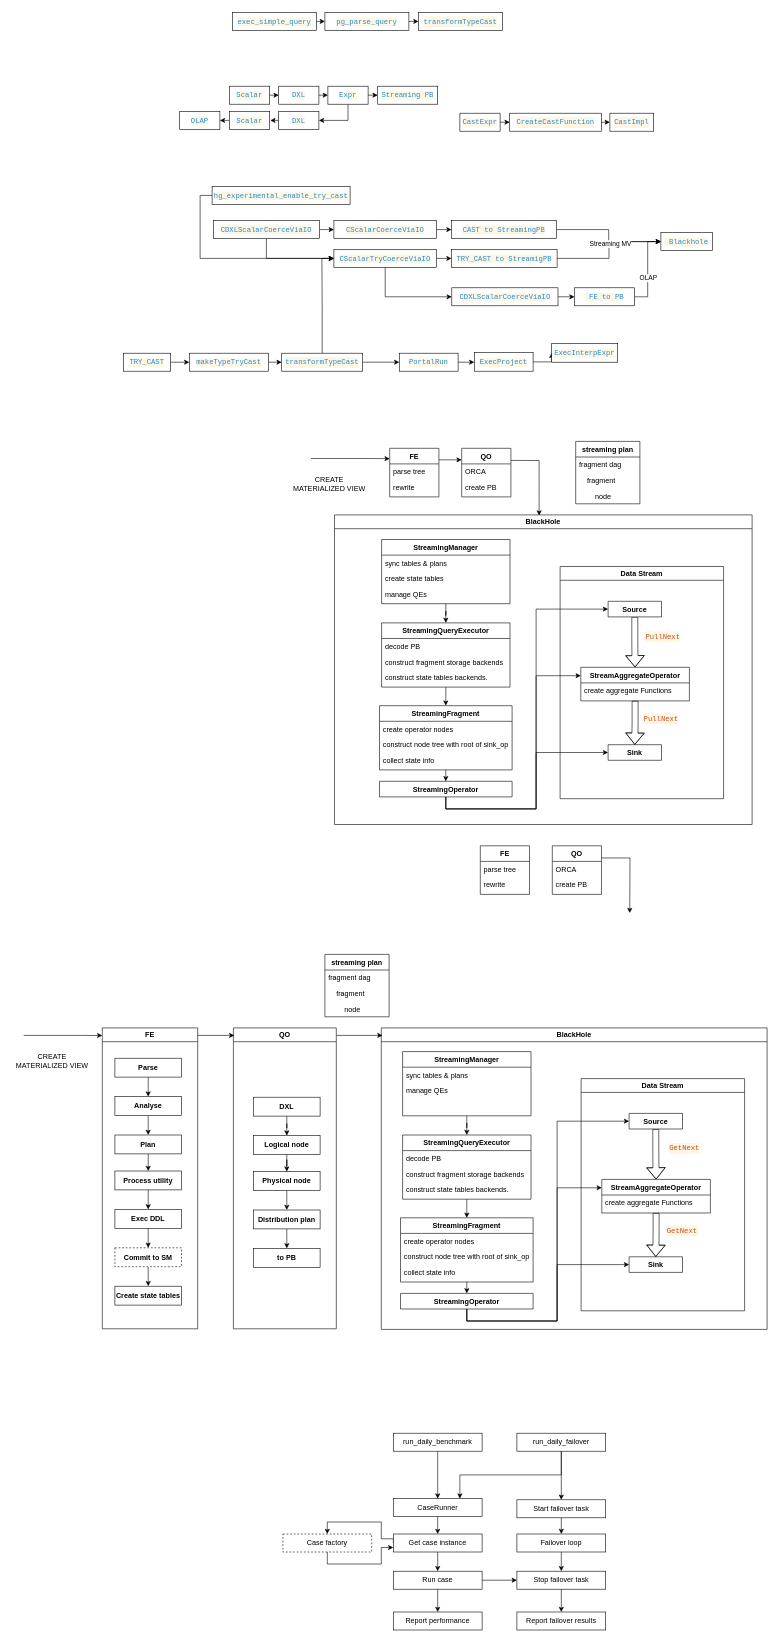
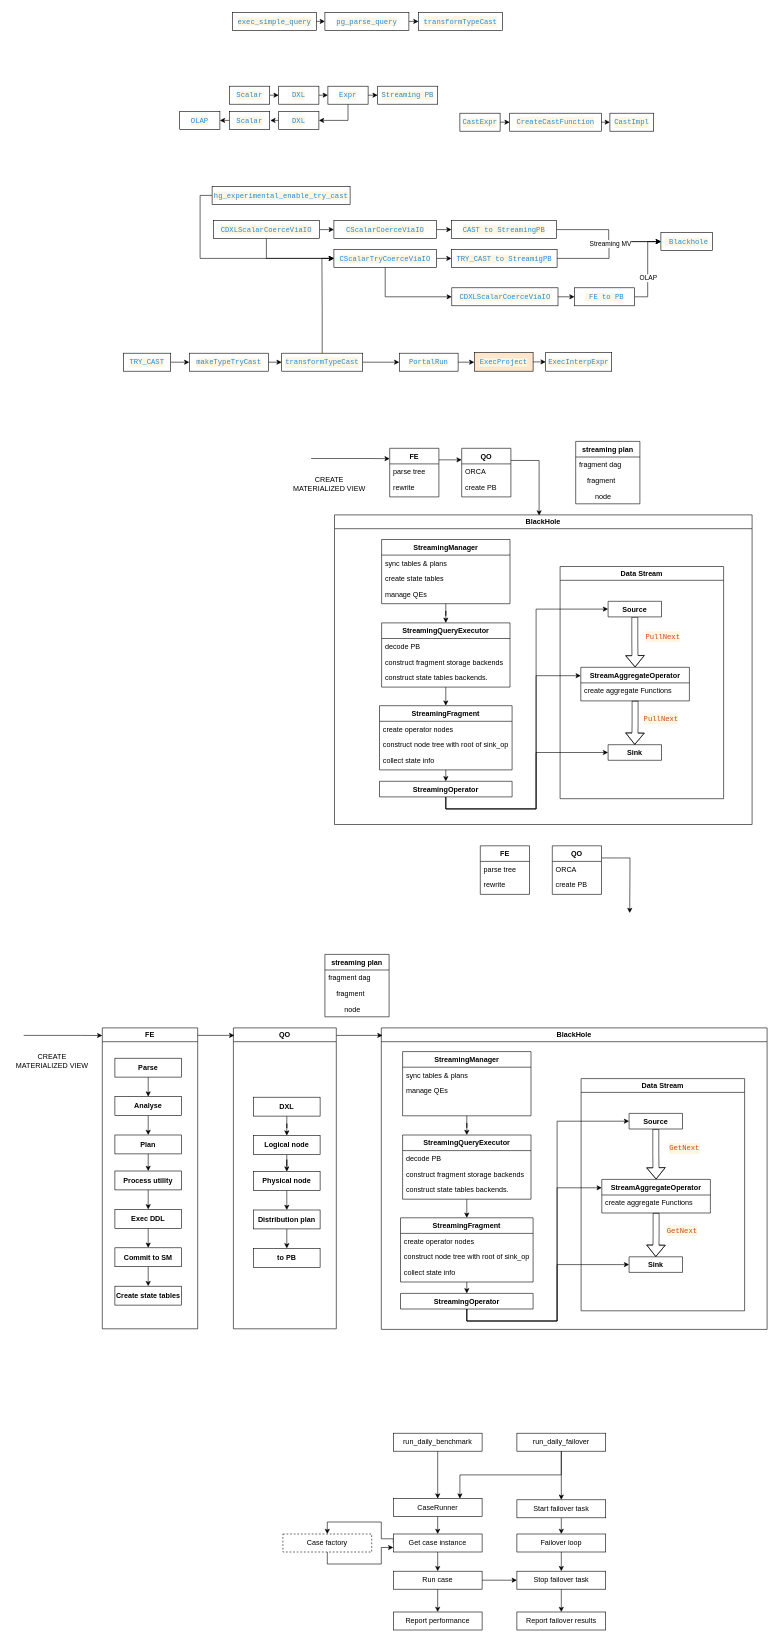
(585, 353) -> (579, 362)
(504, 362) -> (504, 362)
(148, 1257) -> (148, 1257)
